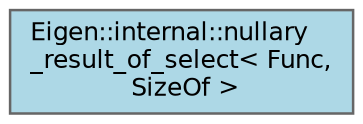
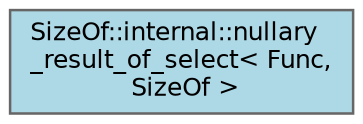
(182, 62) -> (182, 62)
